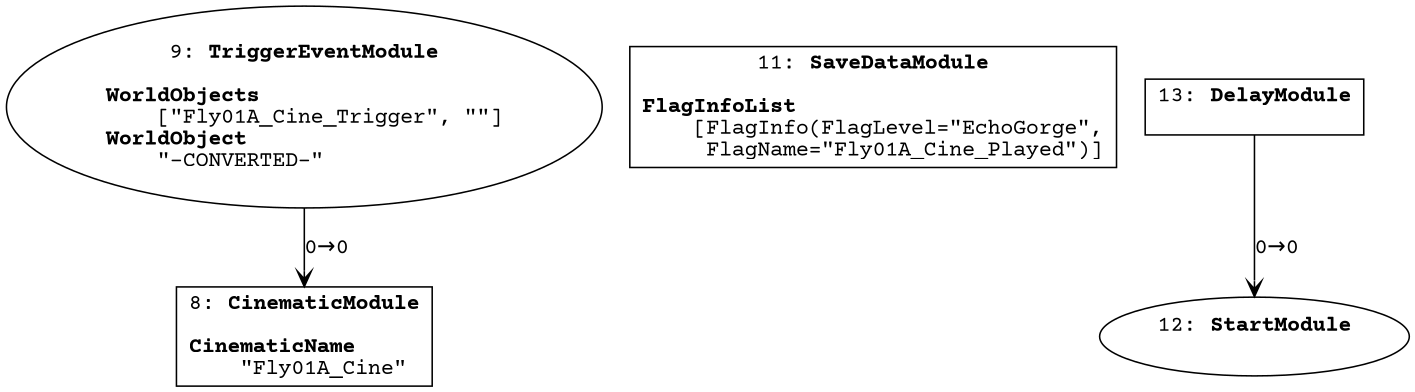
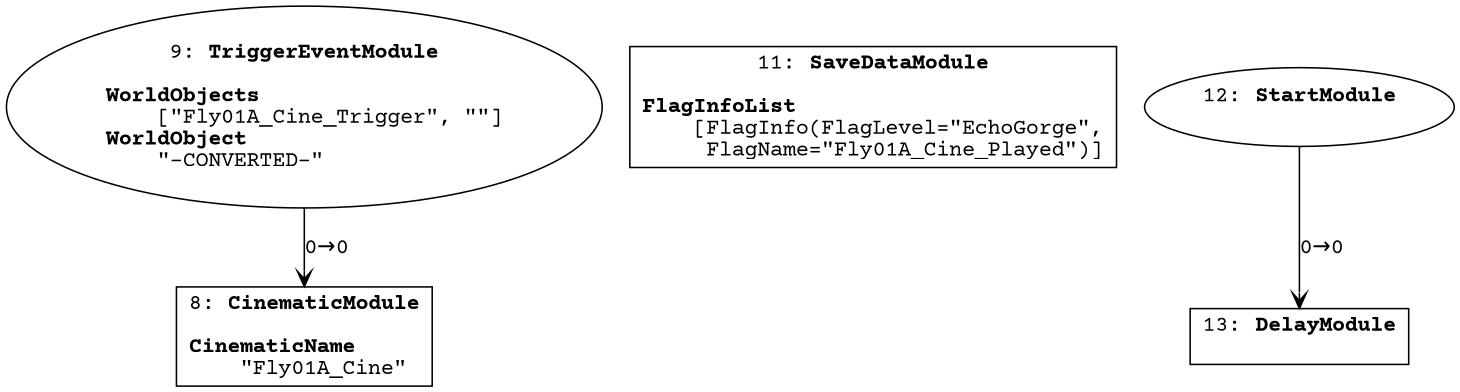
(1254, 208) -> (1299, 220)
